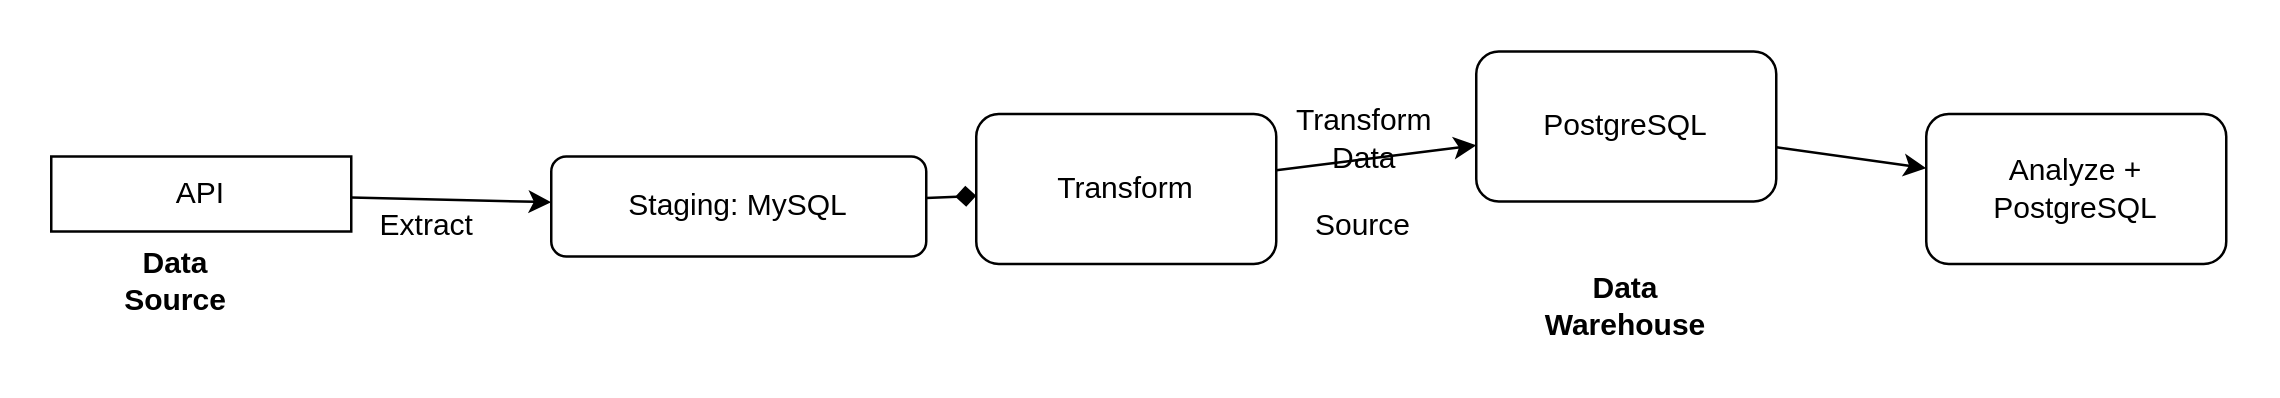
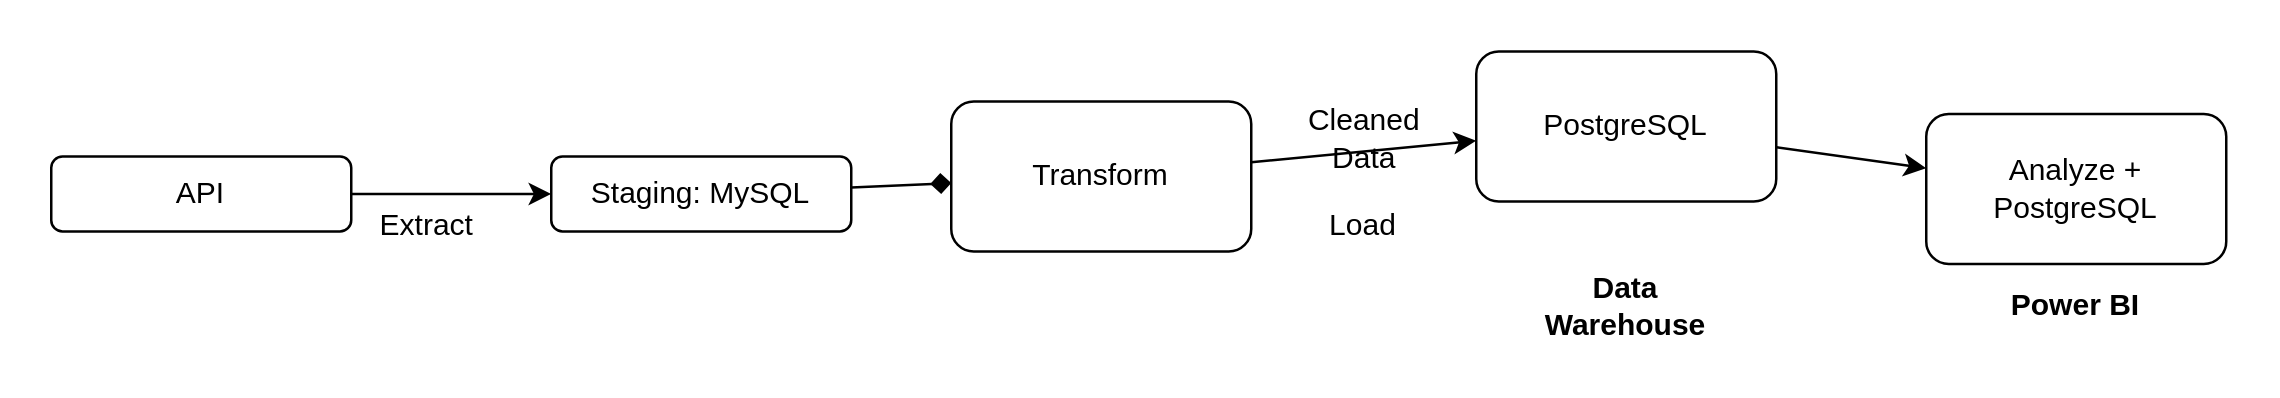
(1365, 139) -> (1365, 139)
(1126, 189) -> (1101, 176)
(201, 194) -> (201, 194)
(739, 206) -> (701, 194)
(1364, 226) -> (1364, 226)
(176, 281) -> none
none -> (2076, 306)
